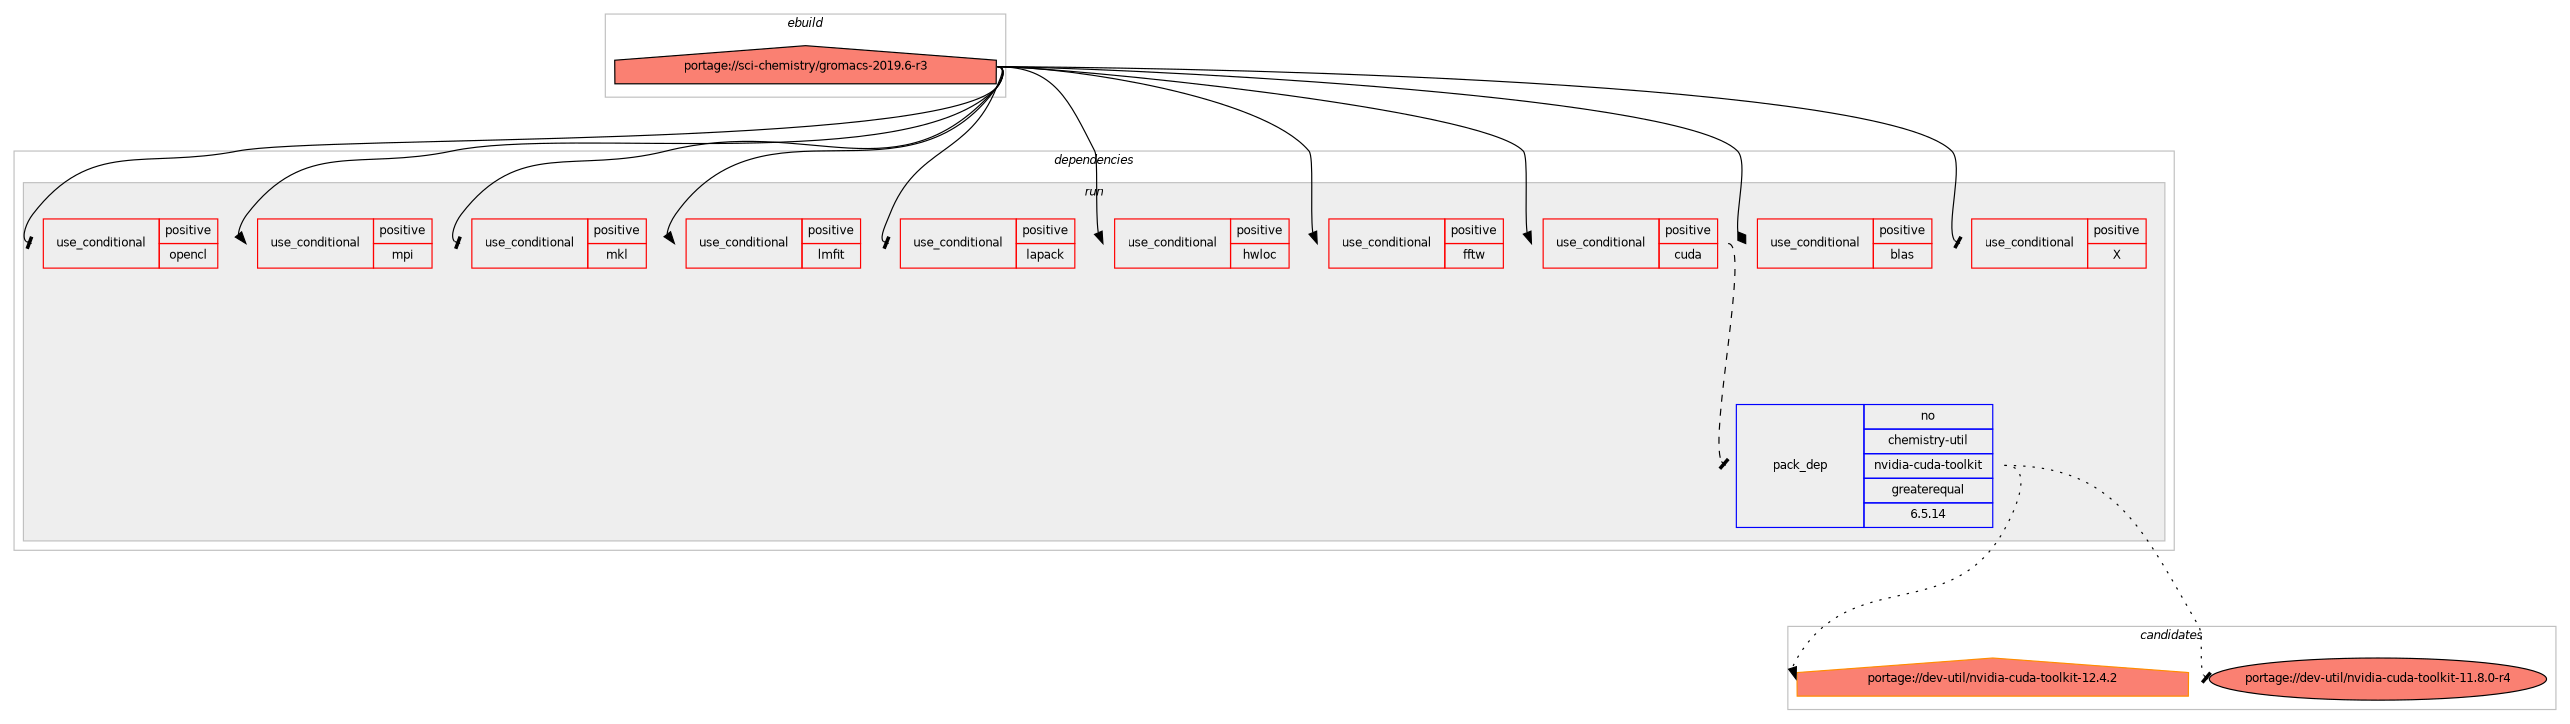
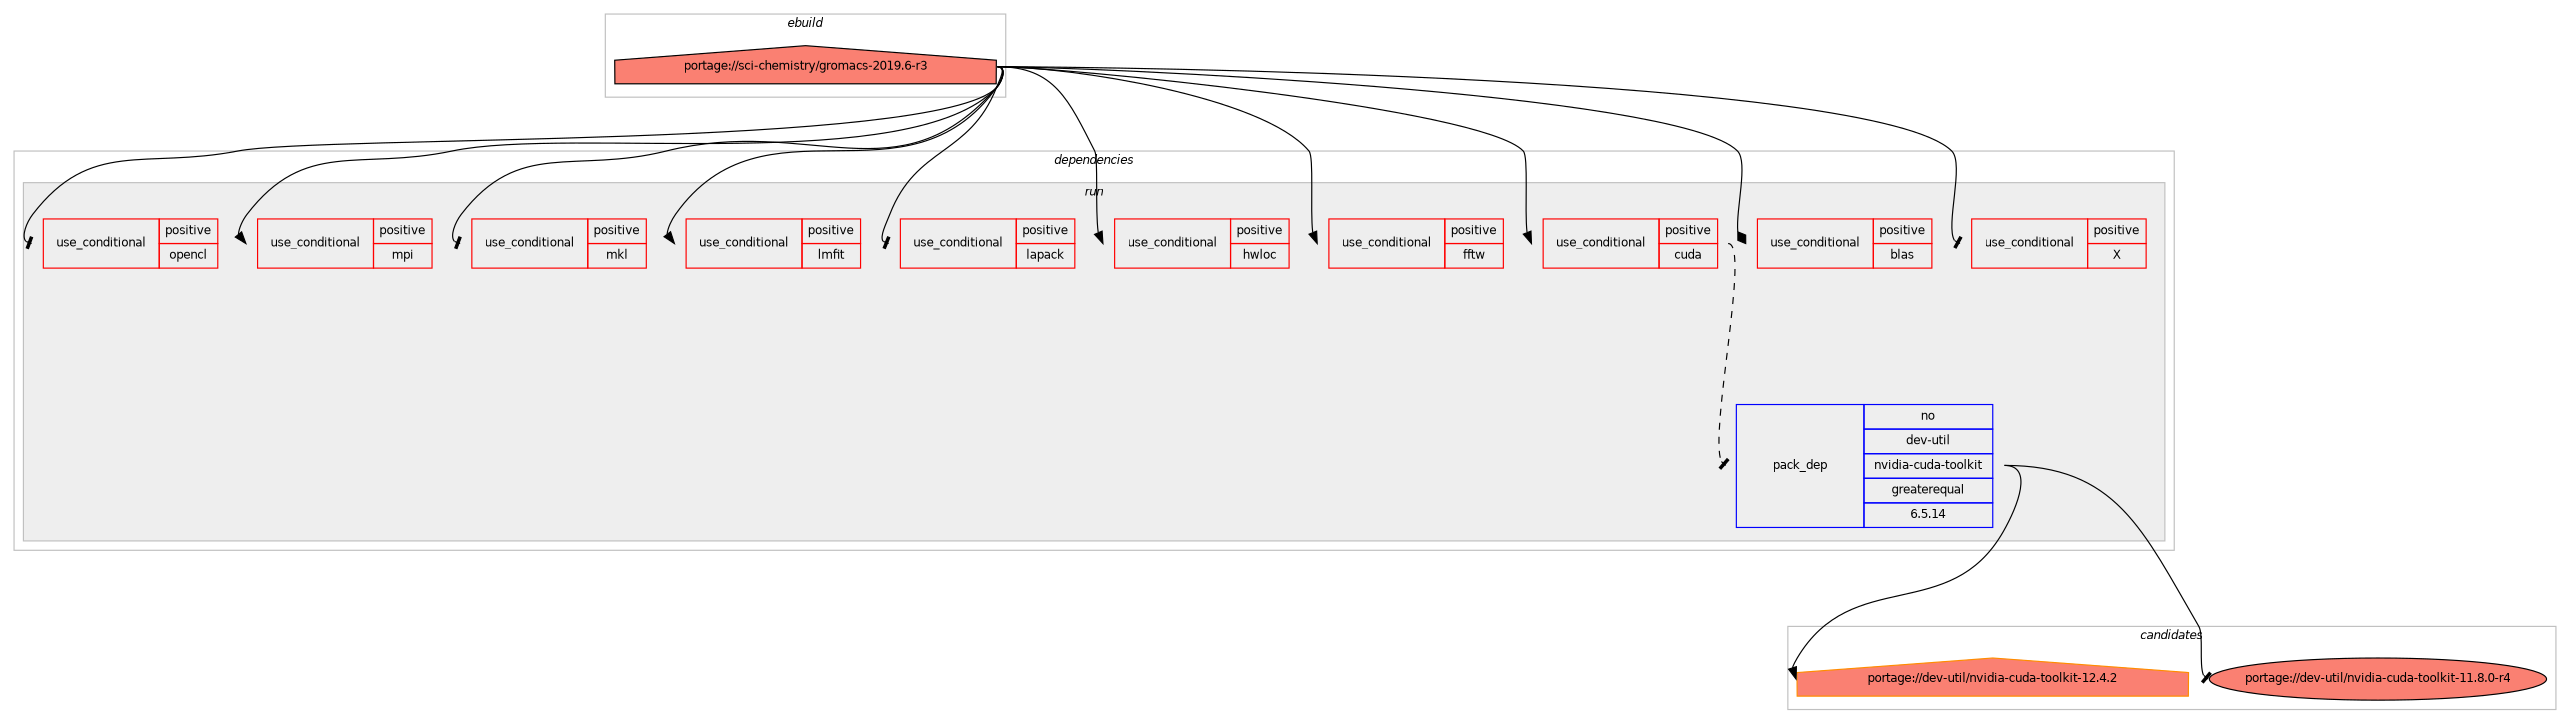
(1928, 441) -> (1928, 441)
(2142, 532) -> (2142, 532)
(1934, 586) -> (1934, 586)
